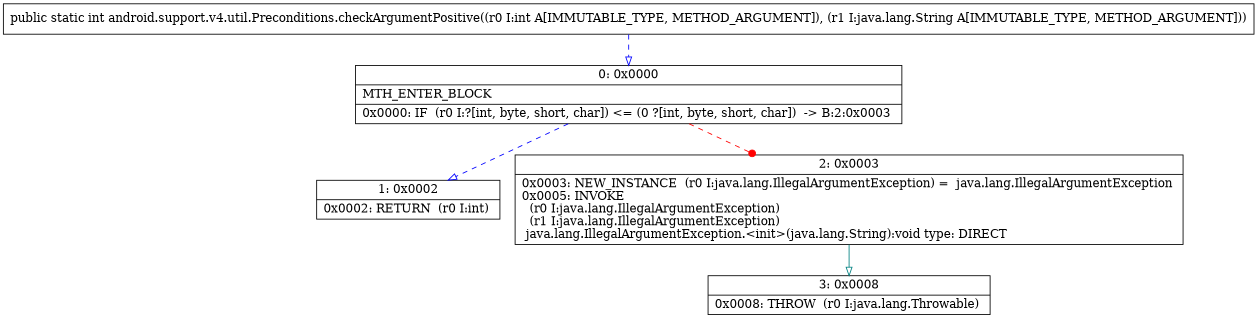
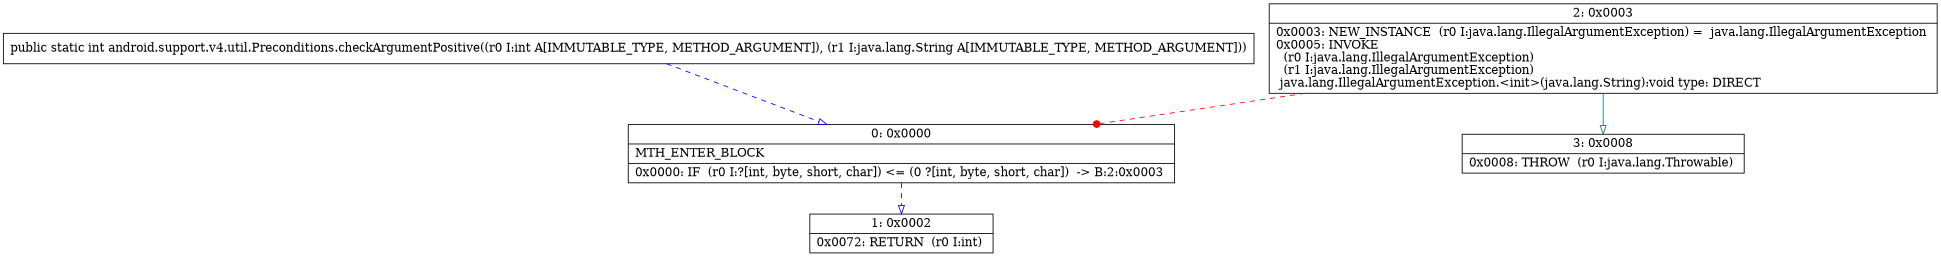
(719, 138) -> (1203, 108)
(408, 209) -> (901, 243)
